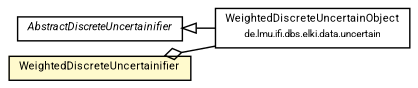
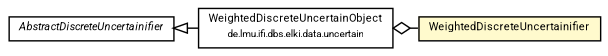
(198, 49) -> (414, 28)
